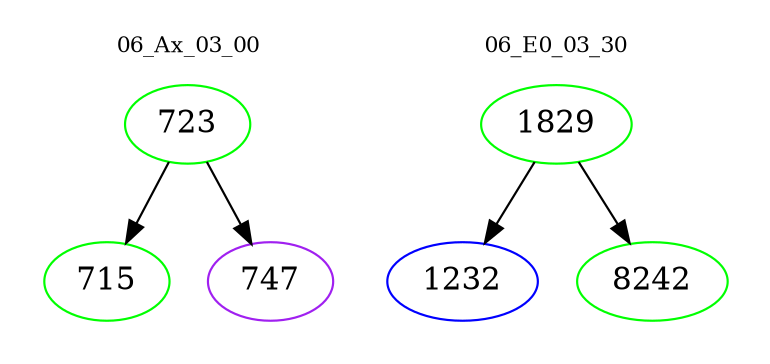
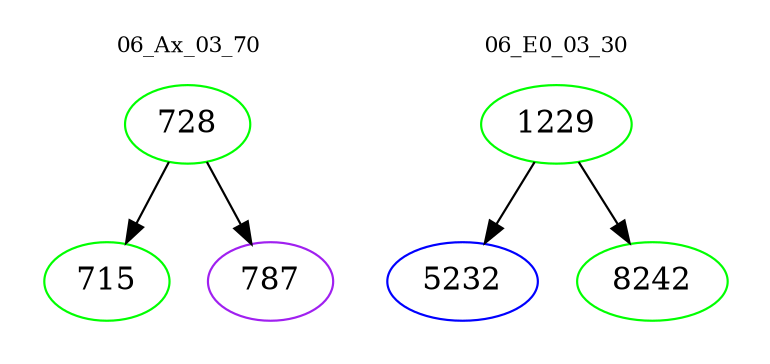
(189, 47) -> (189, 47)
(188, 124) -> (188, 124)
(556, 124) -> (556, 124)
(271, 281) -> (271, 281)
(463, 281) -> (463, 281)
